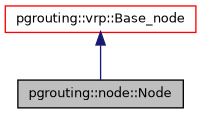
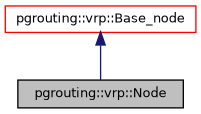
(101, 94) -> (101, 94)
